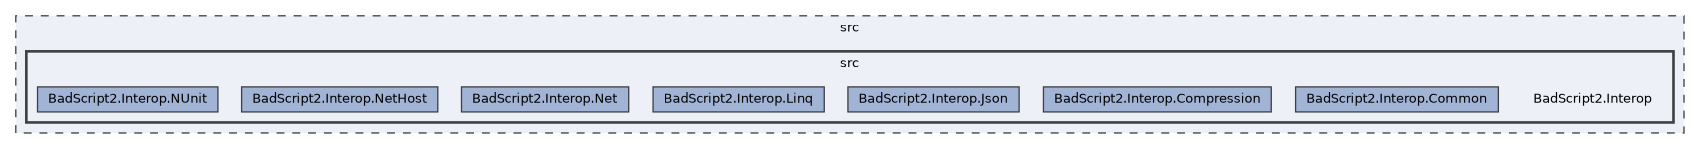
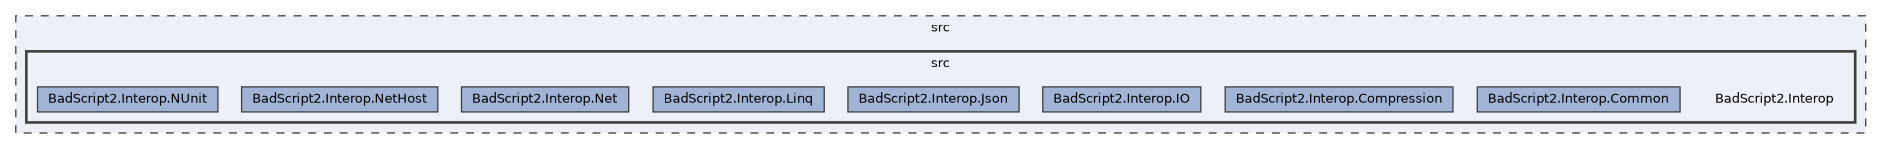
none -> (1122, 99)
